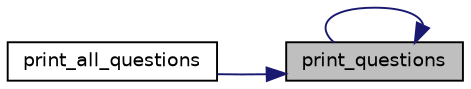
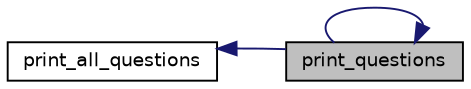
(242, 74) -> (261, 49)
